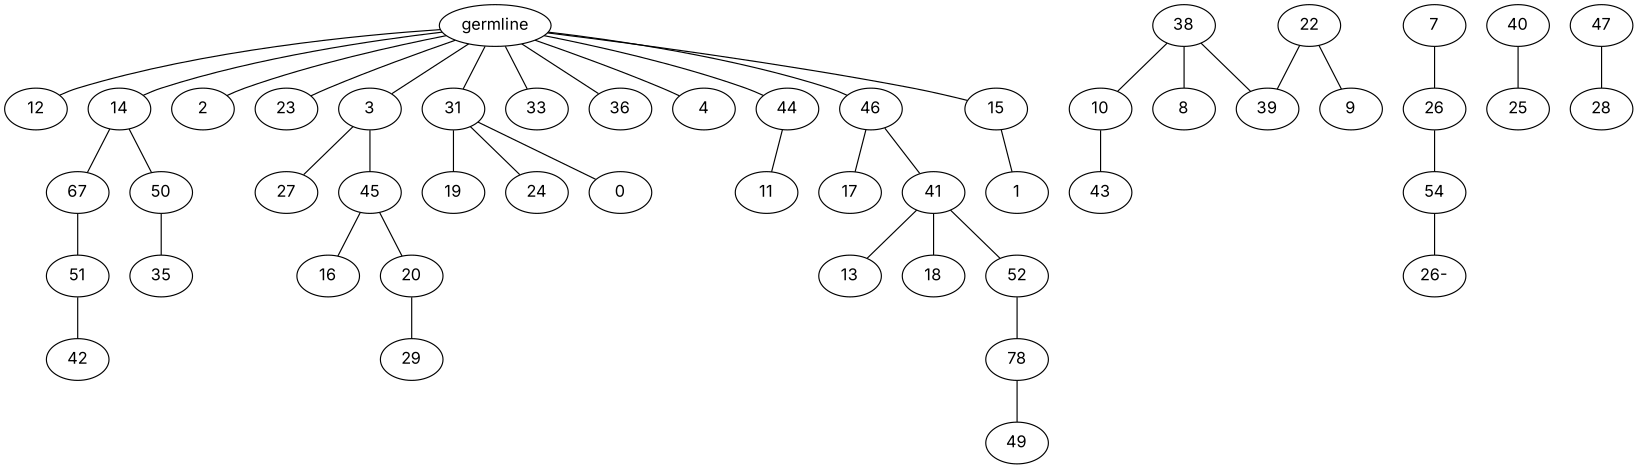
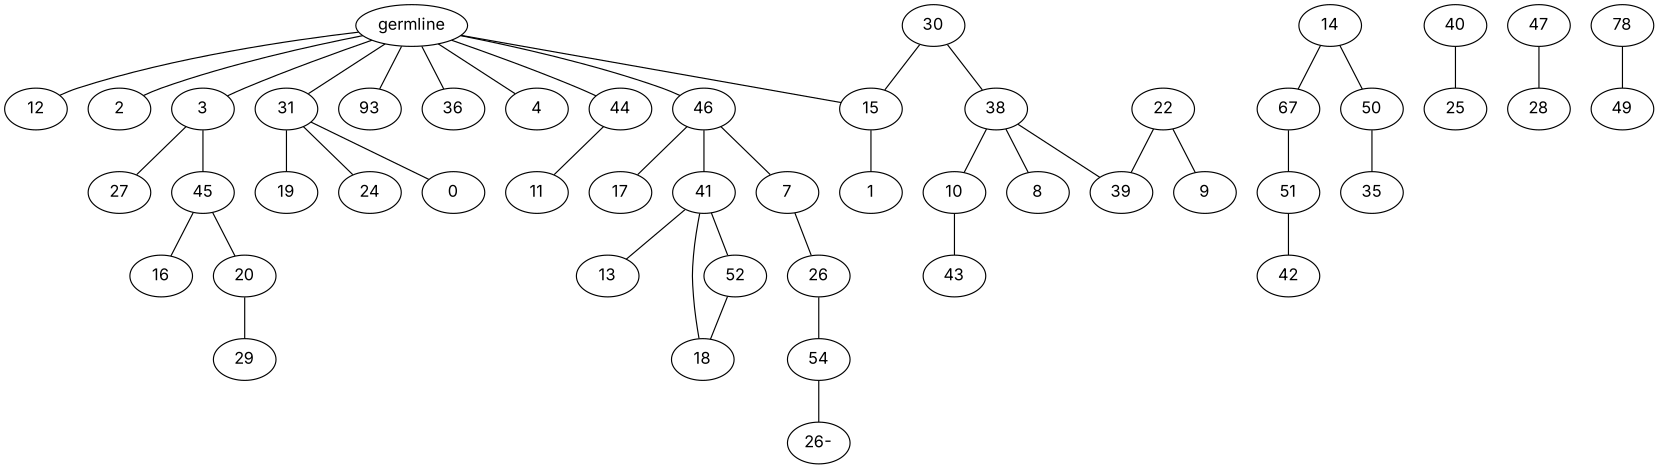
none -> (934, 26)
(291, 56) -> none
(286, 109) -> none
(537, 109) -> (370, 109)
none -> (746, 151)
(1017, 318) -> (719, 318)
